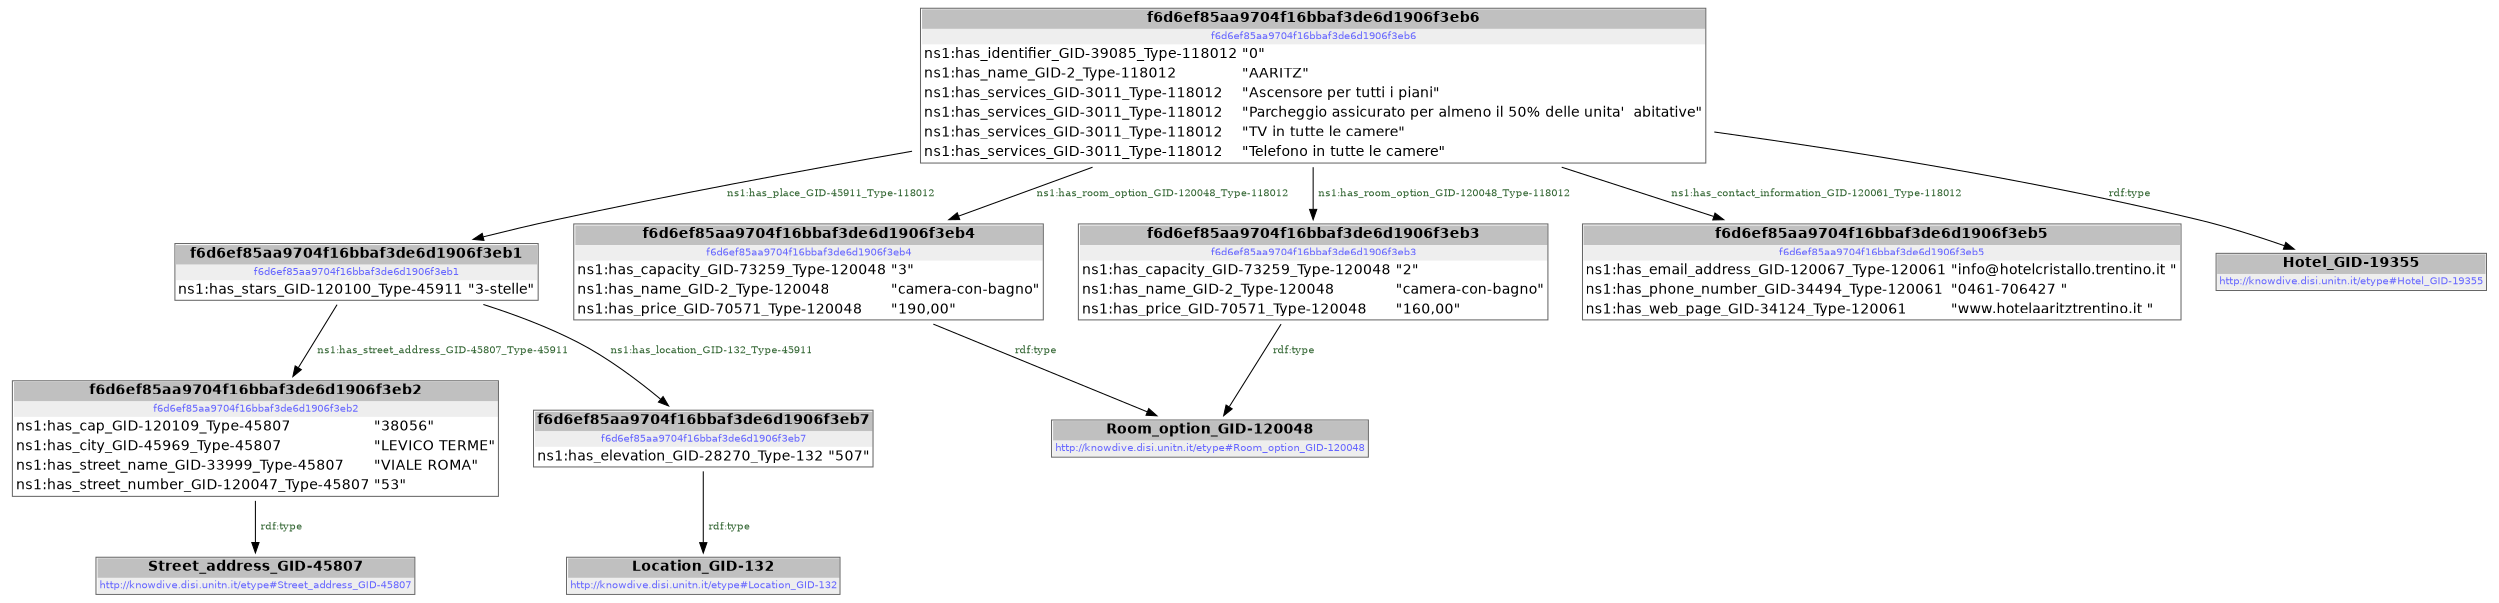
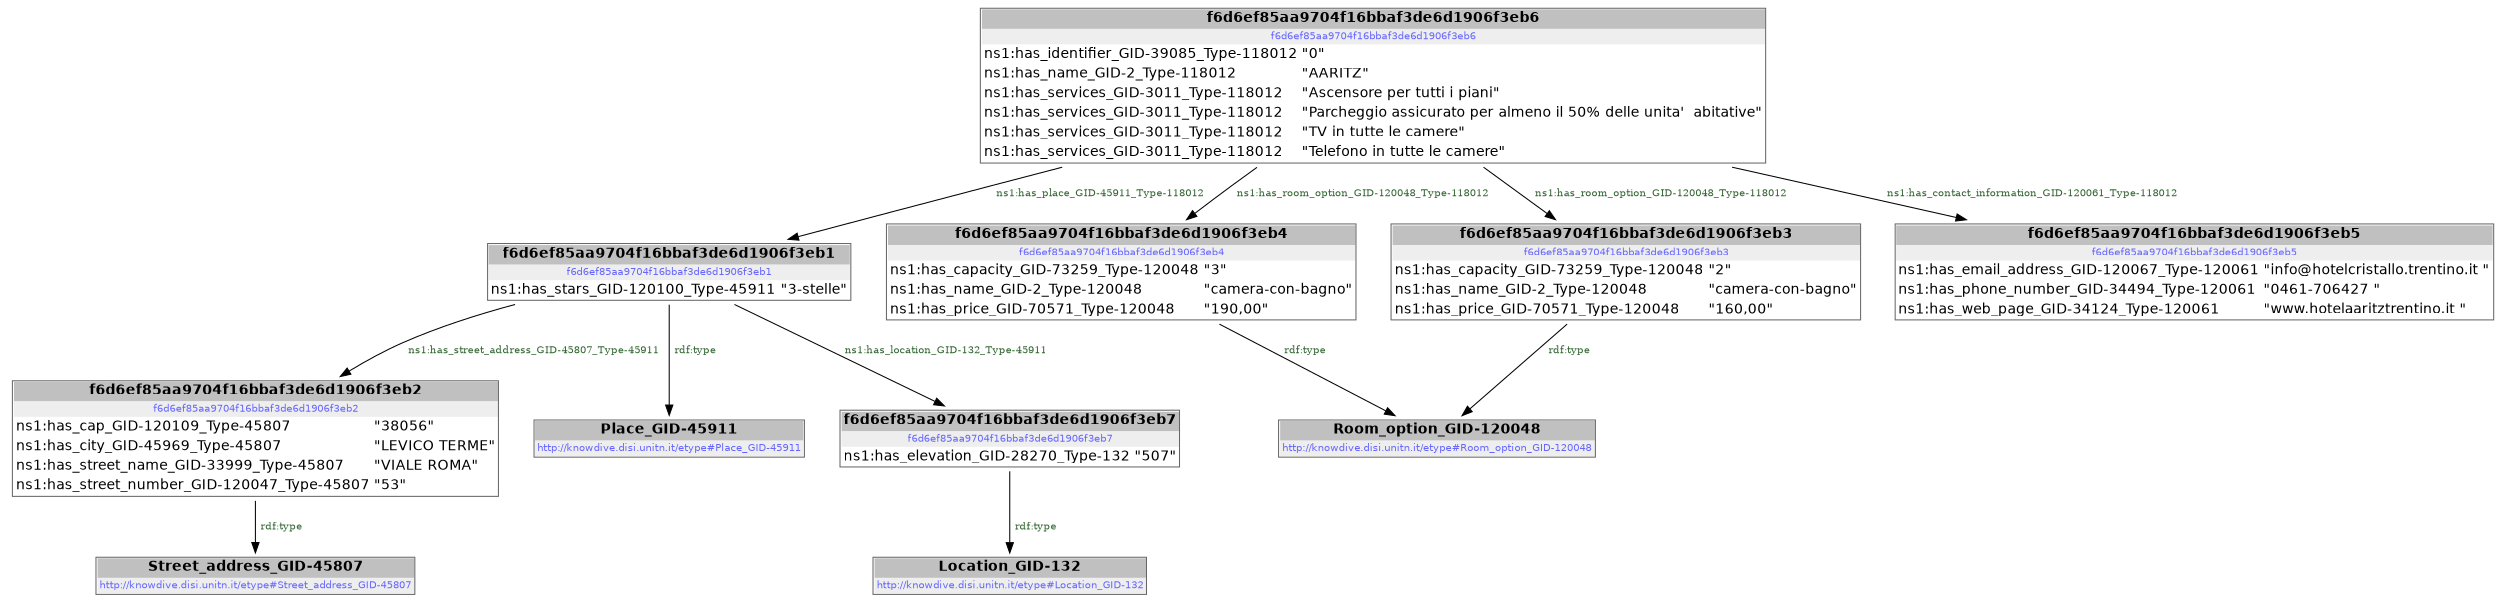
(2351, 272) -> none
none -> (669, 439)
